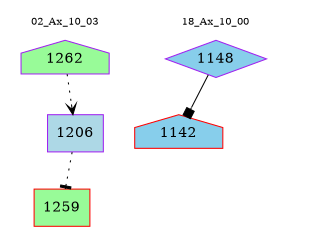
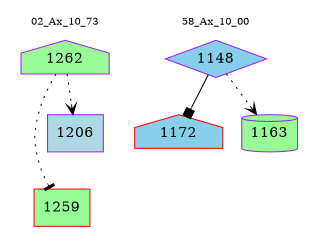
(65, 22) -> (65, 22)
(216, 22) -> (216, 22)
(179, 133) -> (179, 133)
none -> (270, 133)
(69, 168) -> (36, 128)
